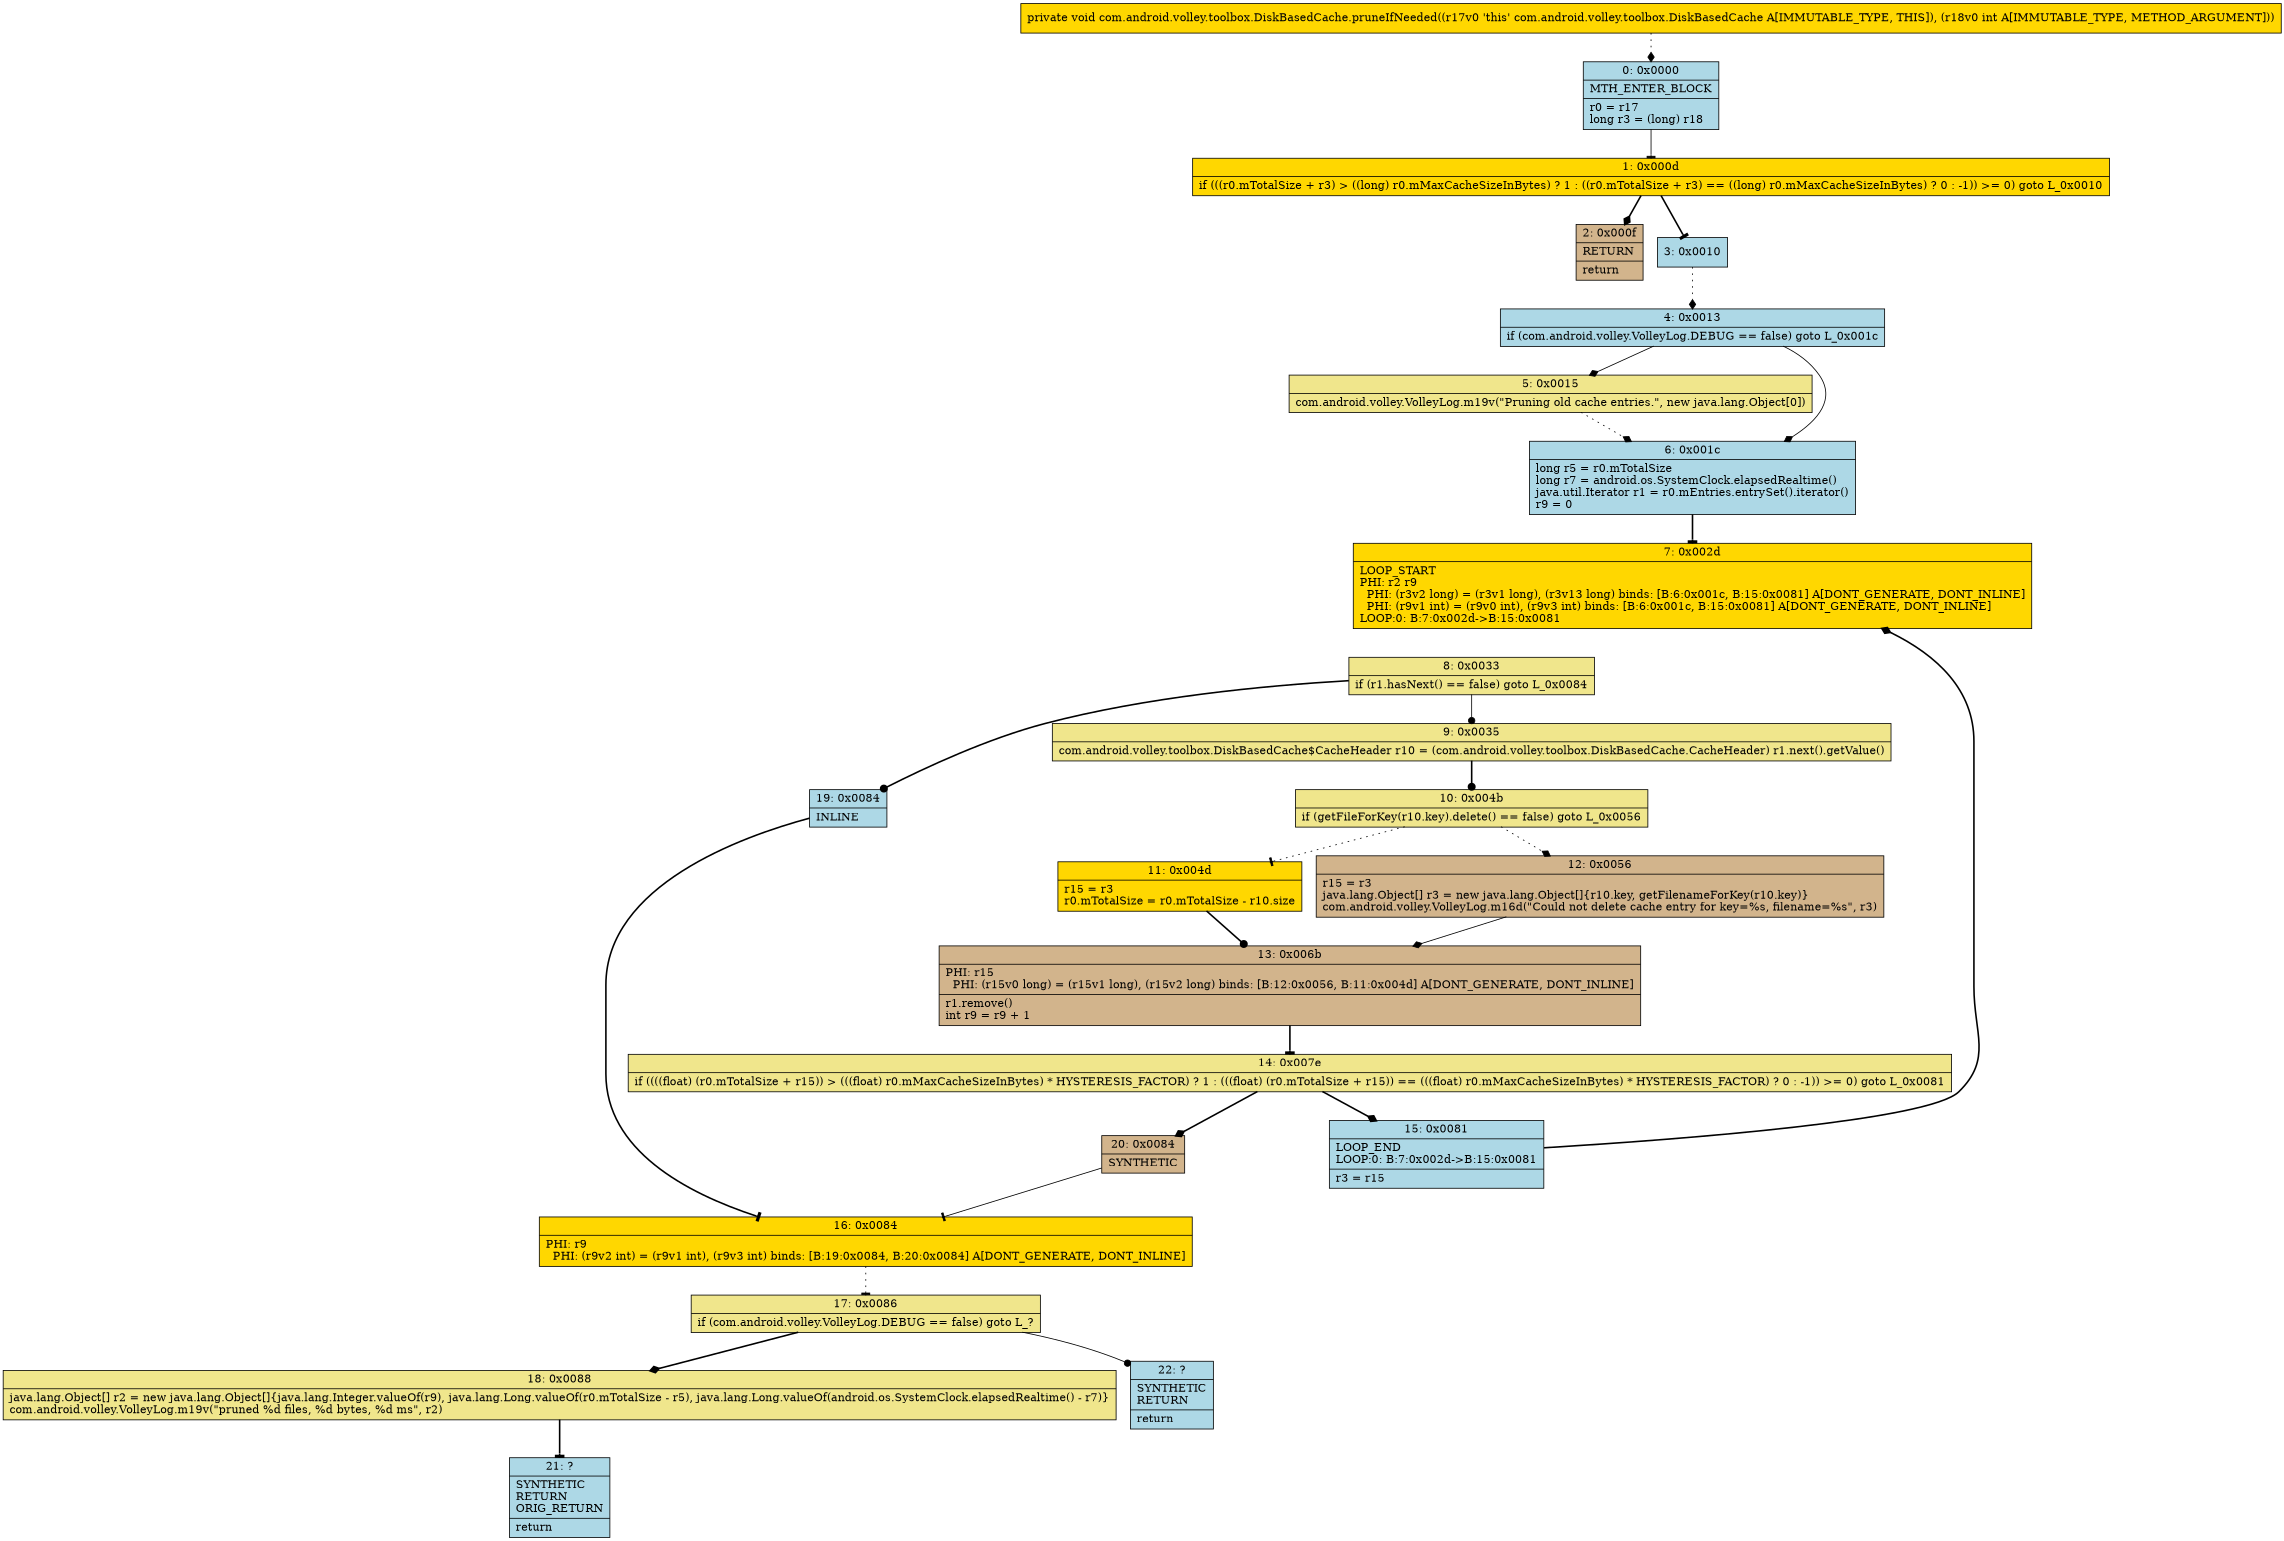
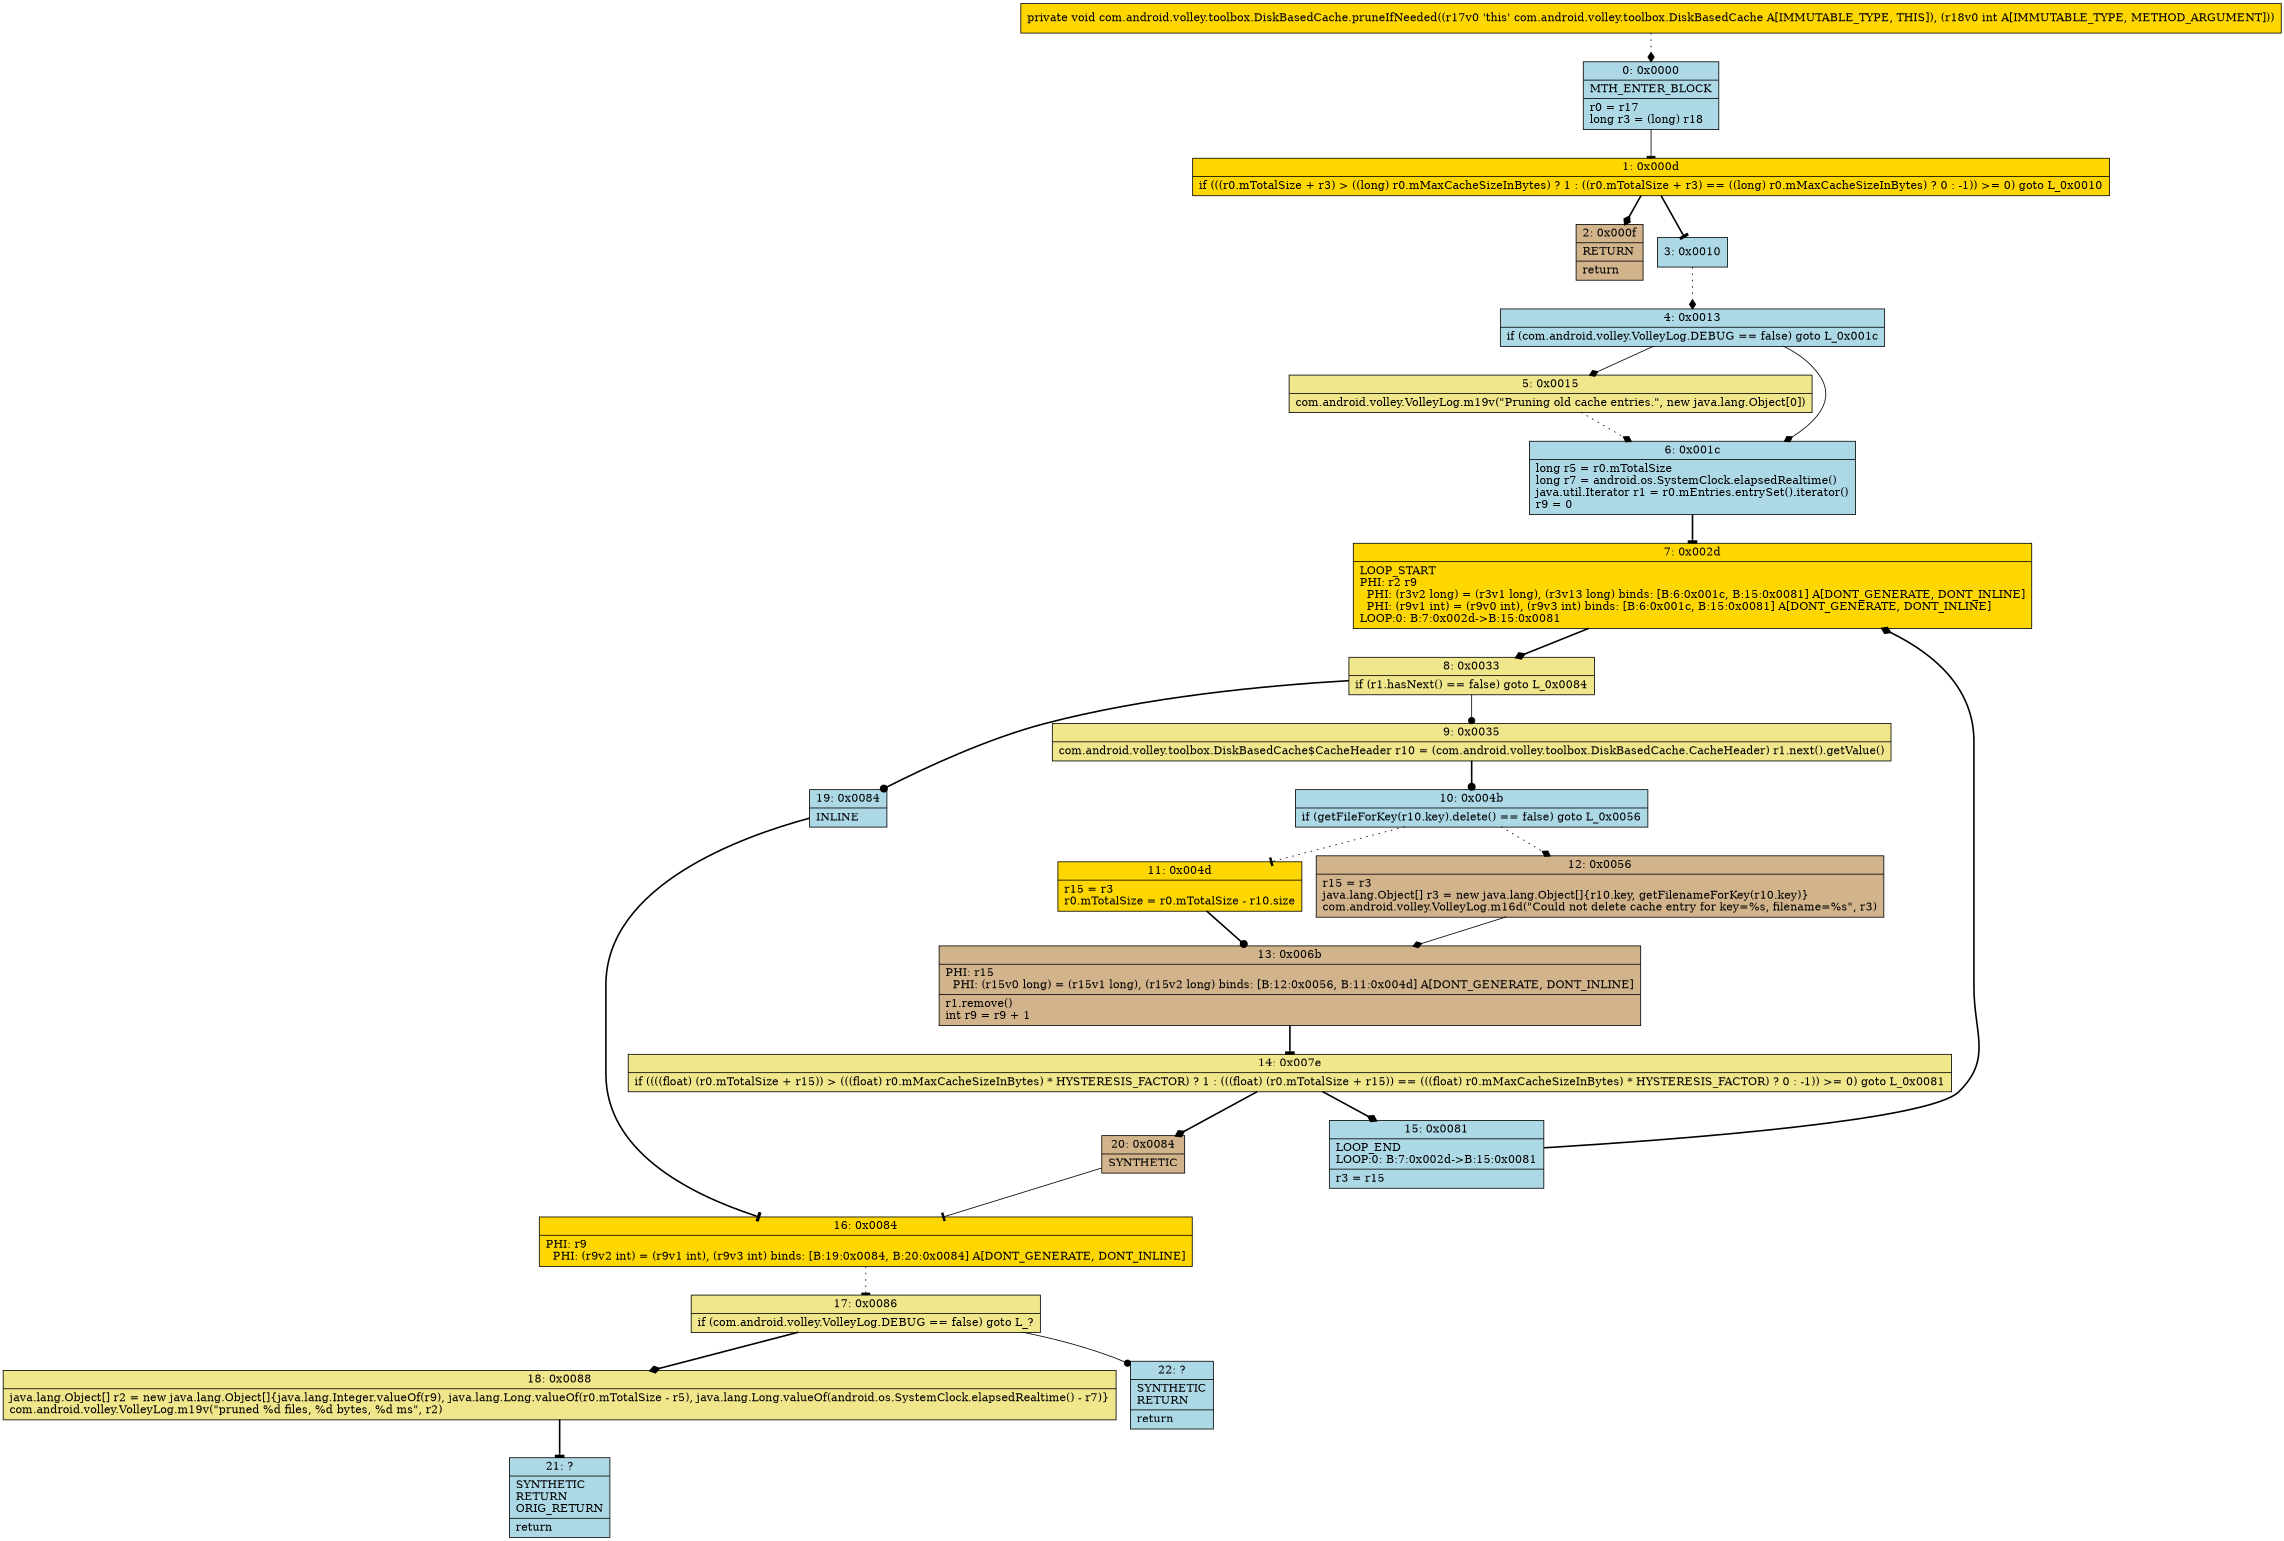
none -> (1557, 641)
(1472, 808) -> (1472, 808)
